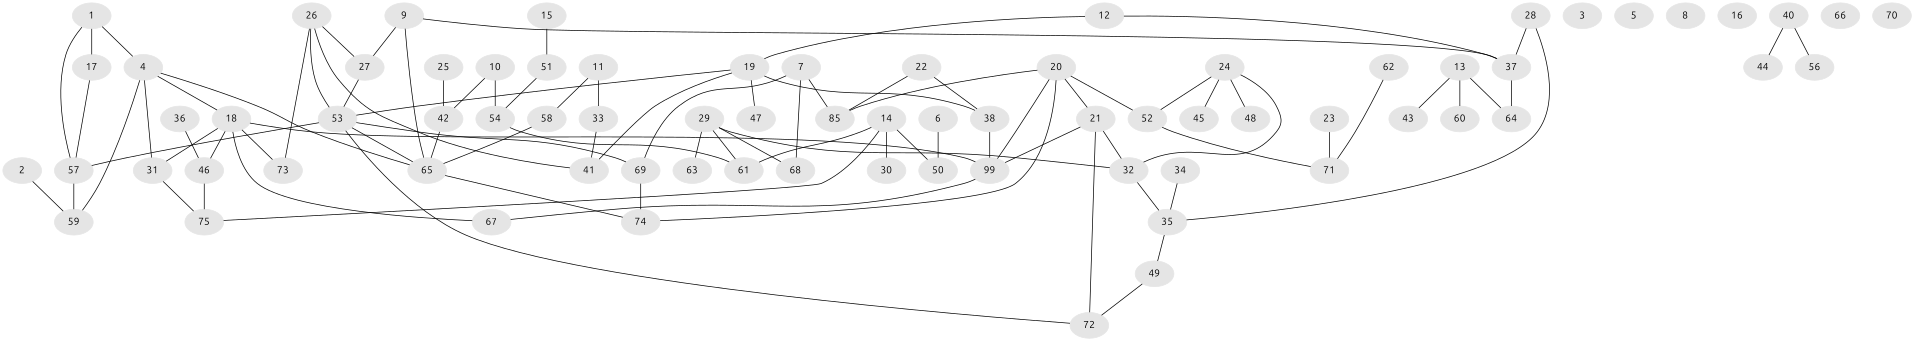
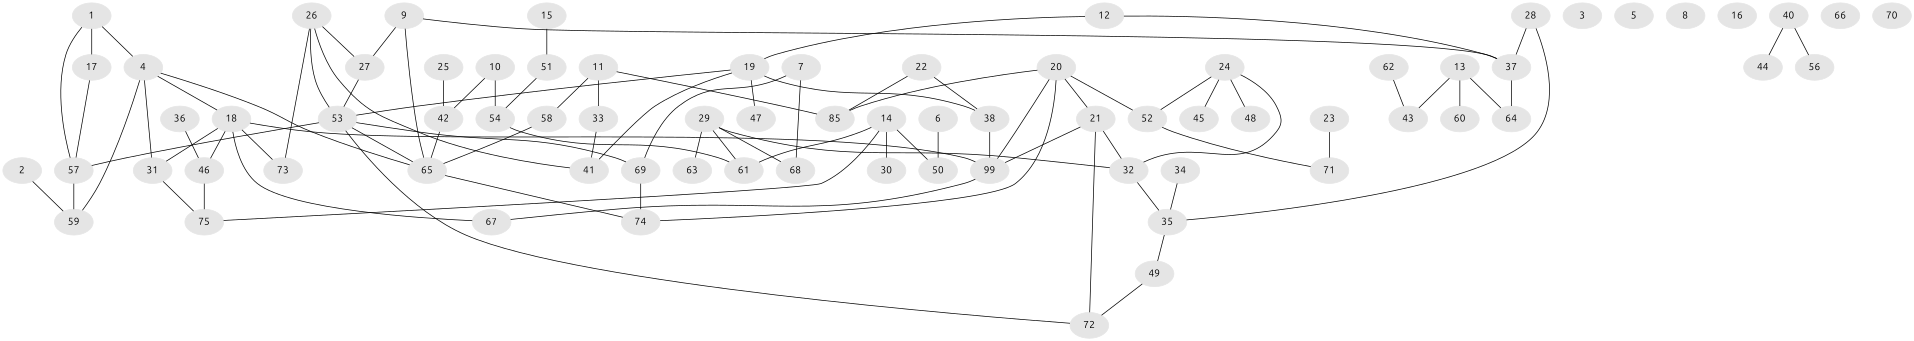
(819, 95) -> (727, 94)
(1362, 120) -> (1399, 93)
